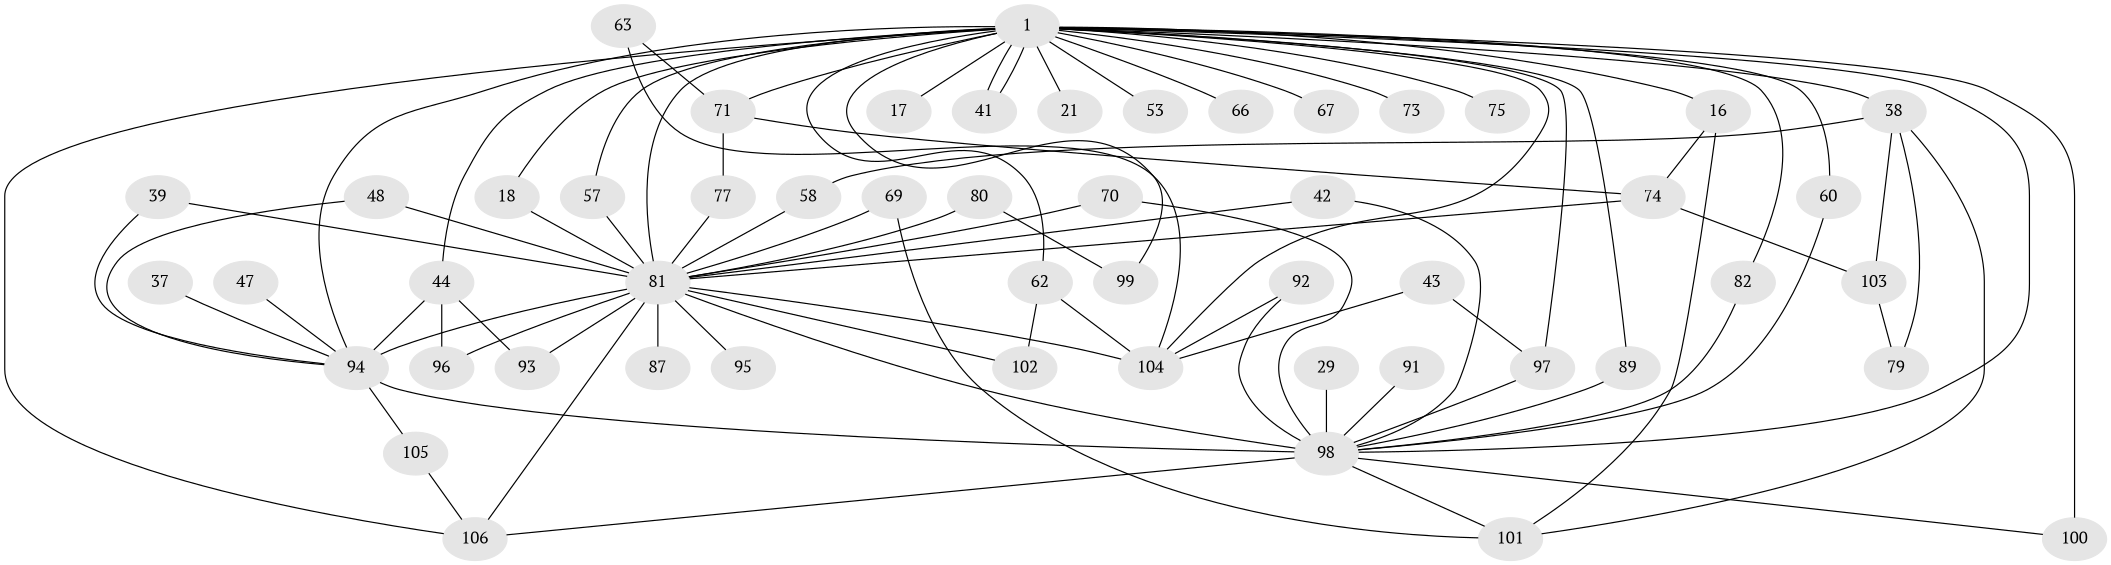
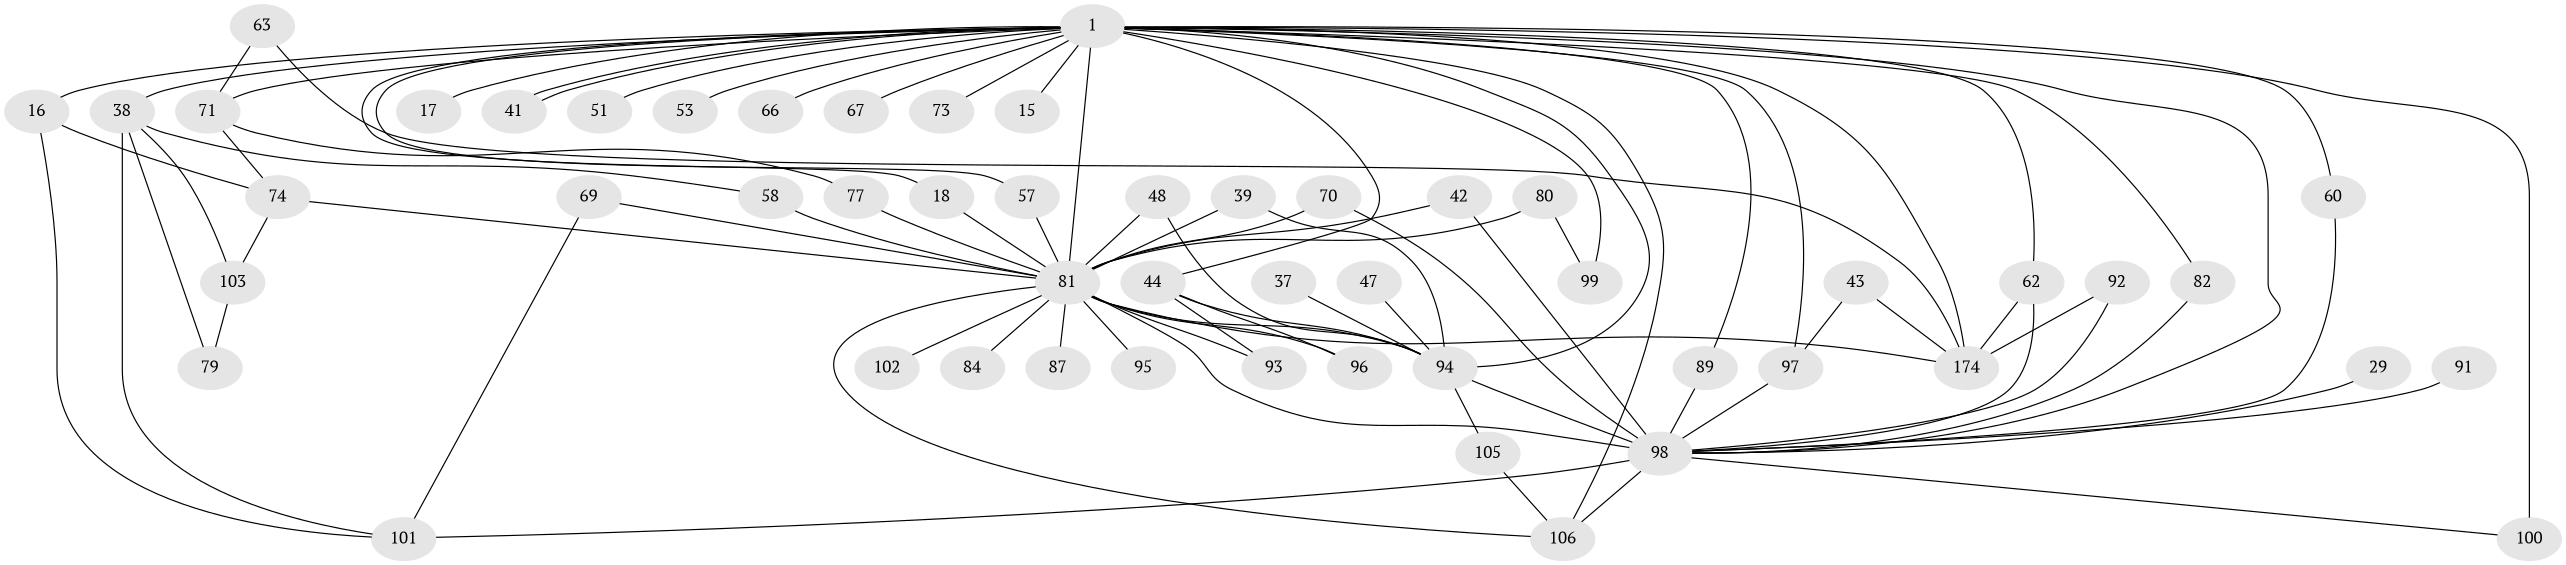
(1070, 112) -> (600, 112)
(1497, 112) -> (1027, 112)
(1033, 325) -> (1998, 397)
none -> (973, 368)
(1151, 368) -> (1966, 368)
